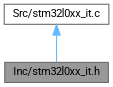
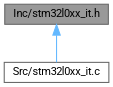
(57, 49) -> (57, 49)
